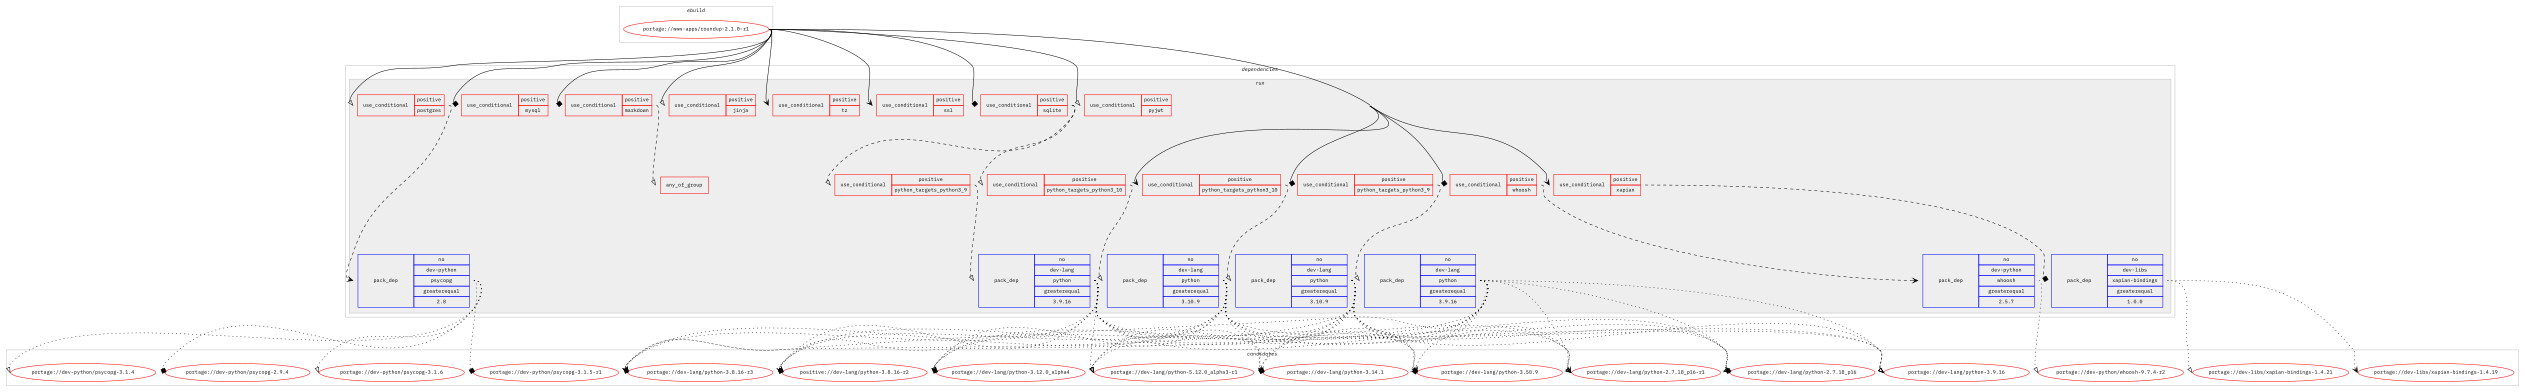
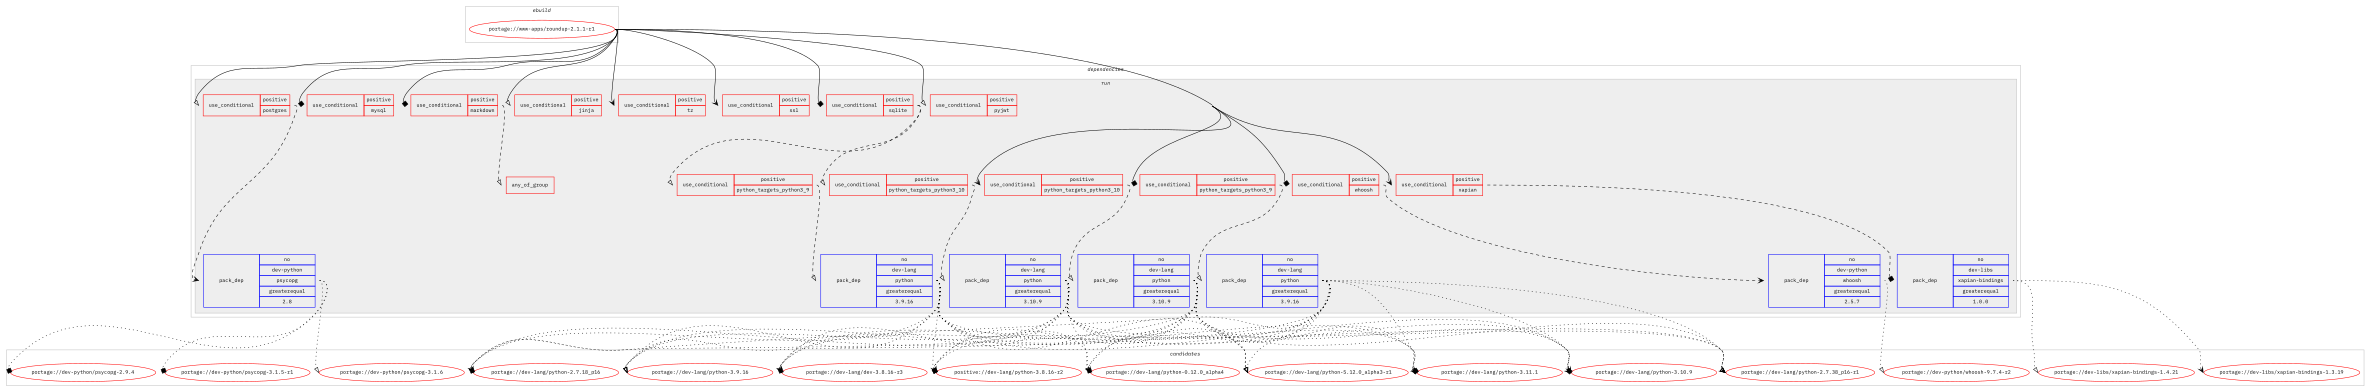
(696, 29) -> (542, 29)
(83, 373) -> none
(700, 373) -> (855, 373)
(1011, 373) -> (1165, 373)
(1336, 373) -> (1490, 373)
(1490, 373) -> (1644, 373)
(1646, 373) -> (1800, 373)
(2436, 373) -> (2282, 373)
